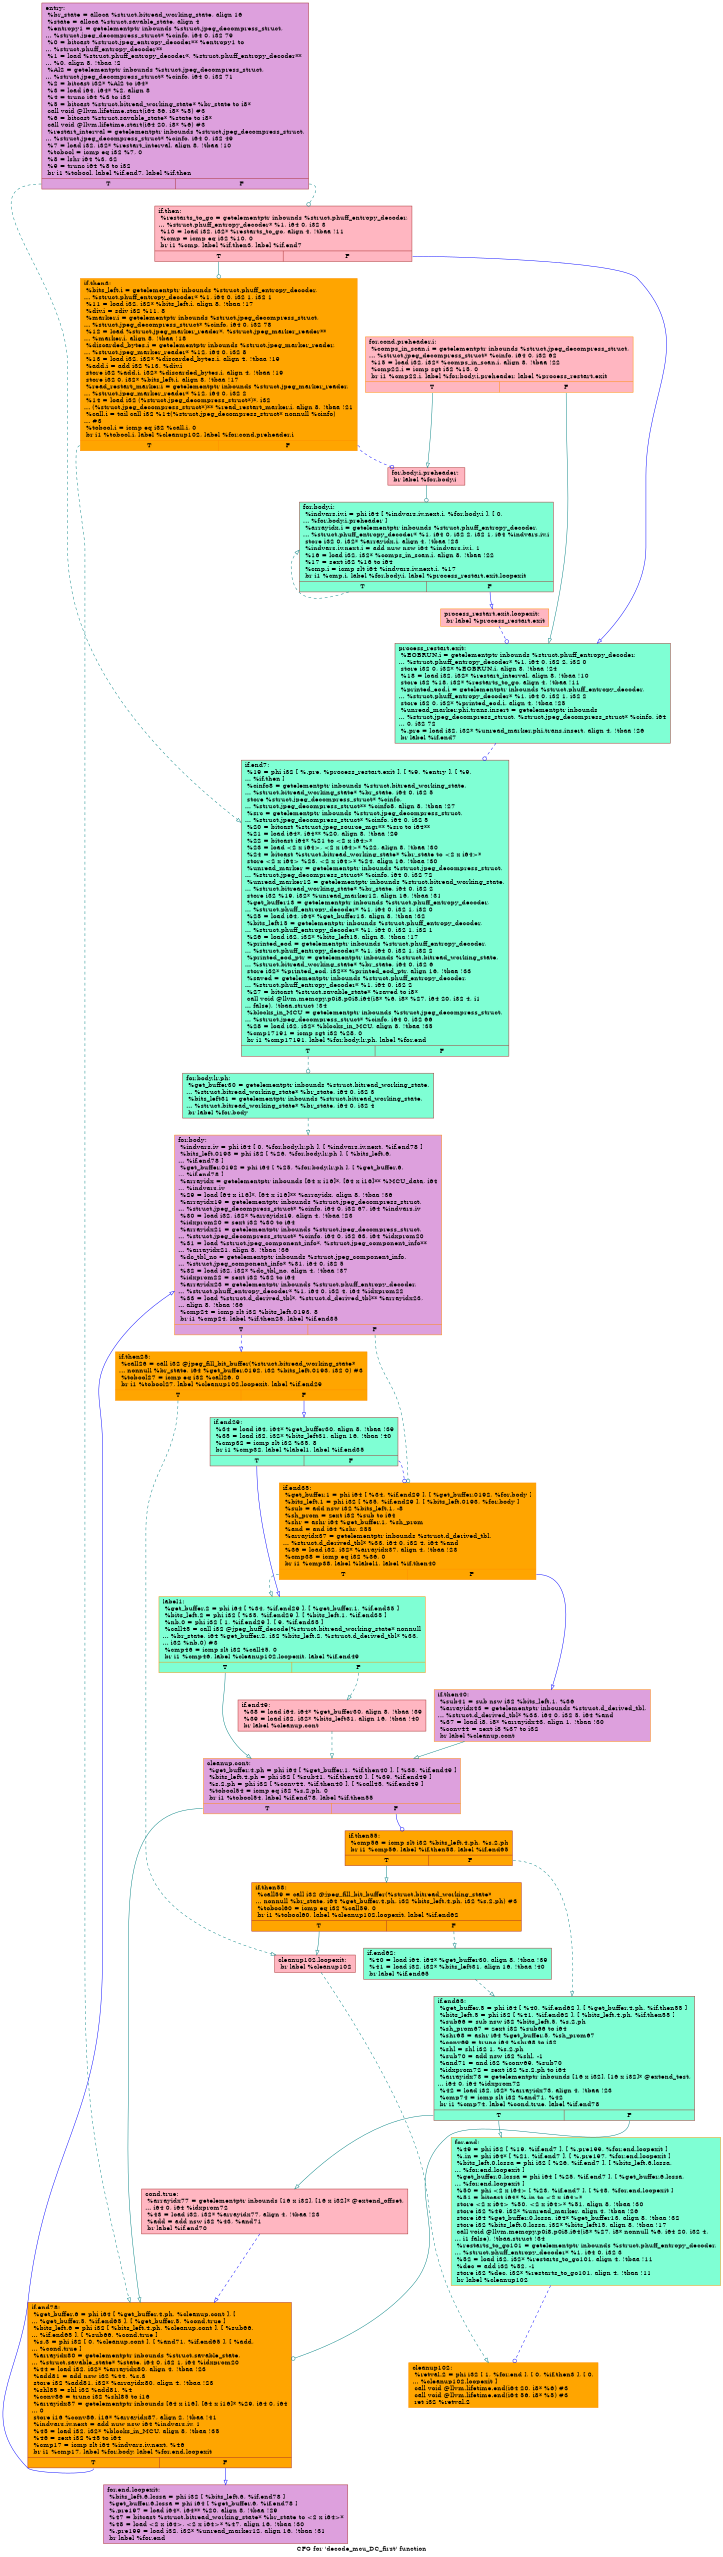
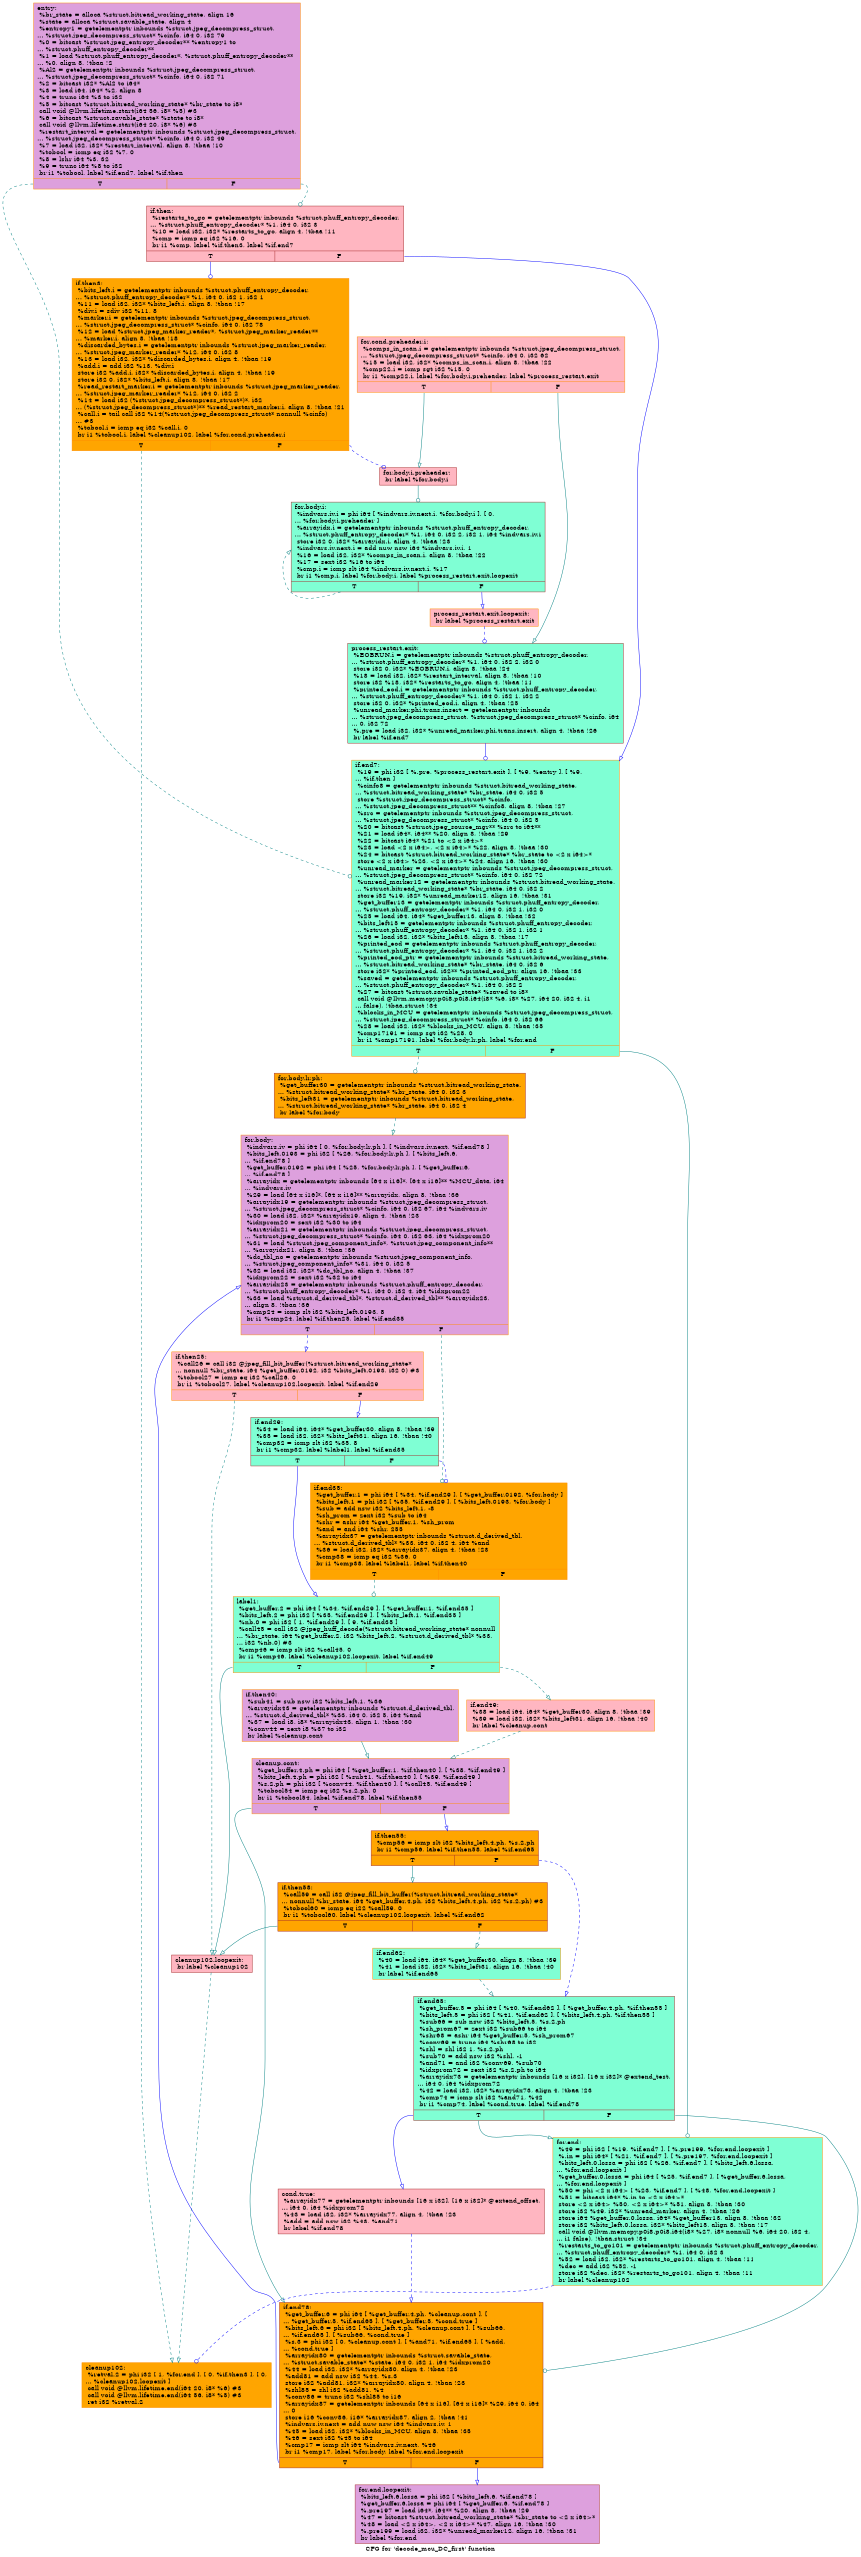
(175, 96) -> (167, 96)
(206, 239) -> (198, 239)
(219, 268) -> (211, 268)
(666, 349) -> (648, 402)
(68, 516) -> (59, 592)
(491, 750) -> (486, 750)
(375, 908) -> (486, 908)
(308, 1096) -> (400, 1096)
(85, 1373) -> (141, 1405)
(241, 1376) -> (298, 1376)
none -> (688, 1573)
(270, 1580) -> (374, 1586)
(565, 1622) -> none
(332, 1716) -> (561, 1716)
(223, 1718) -> (229, 1807)
(397, 1821) -> (445, 1820)
(316, 1908) -> (342, 1908)
(566, 1912) -> (579, 1916)
(458, 1964) -> (467, 1964)
(360, 2138) -> (394, 2145)
(176, 2228) -> (313, 2228)
